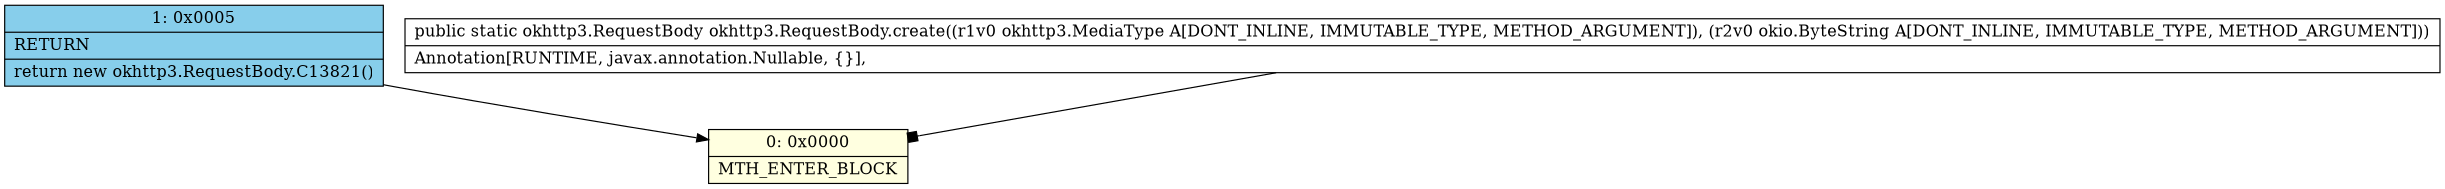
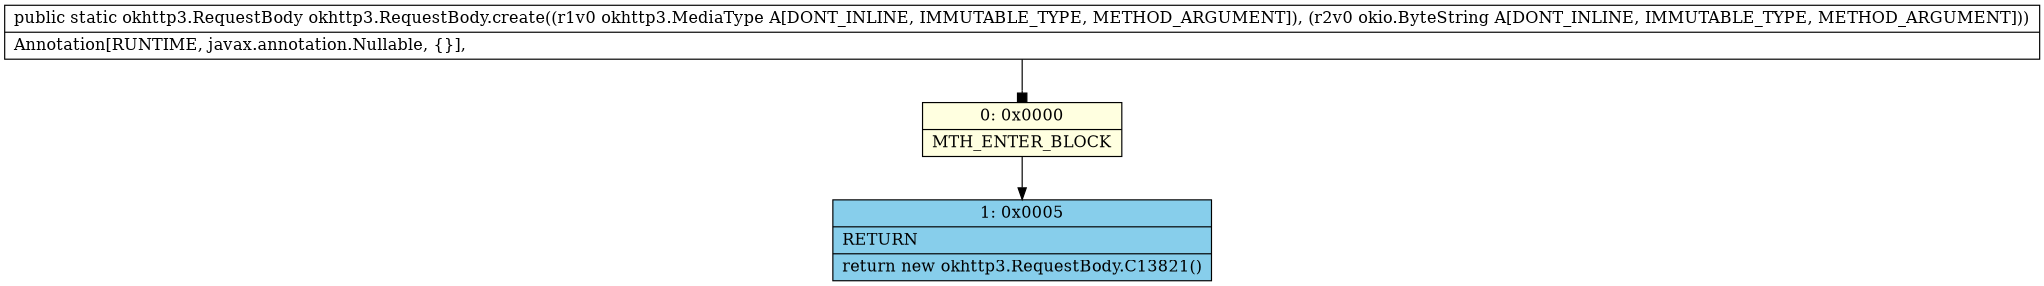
(540, 112) -> (1022, 172)
